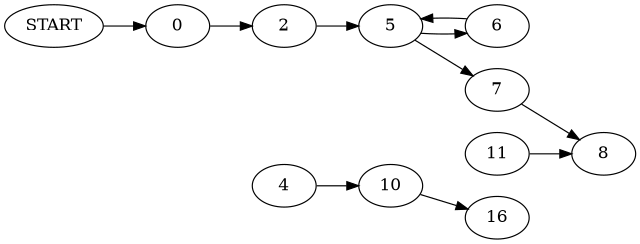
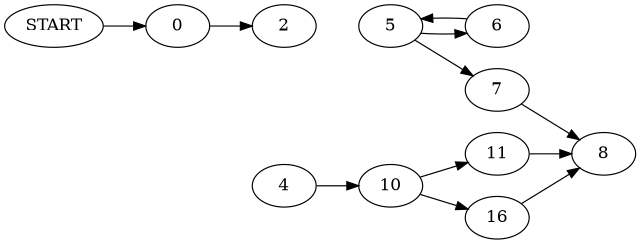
(332, 26) -> none
none -> (438, 172)
none -> (545, 189)
